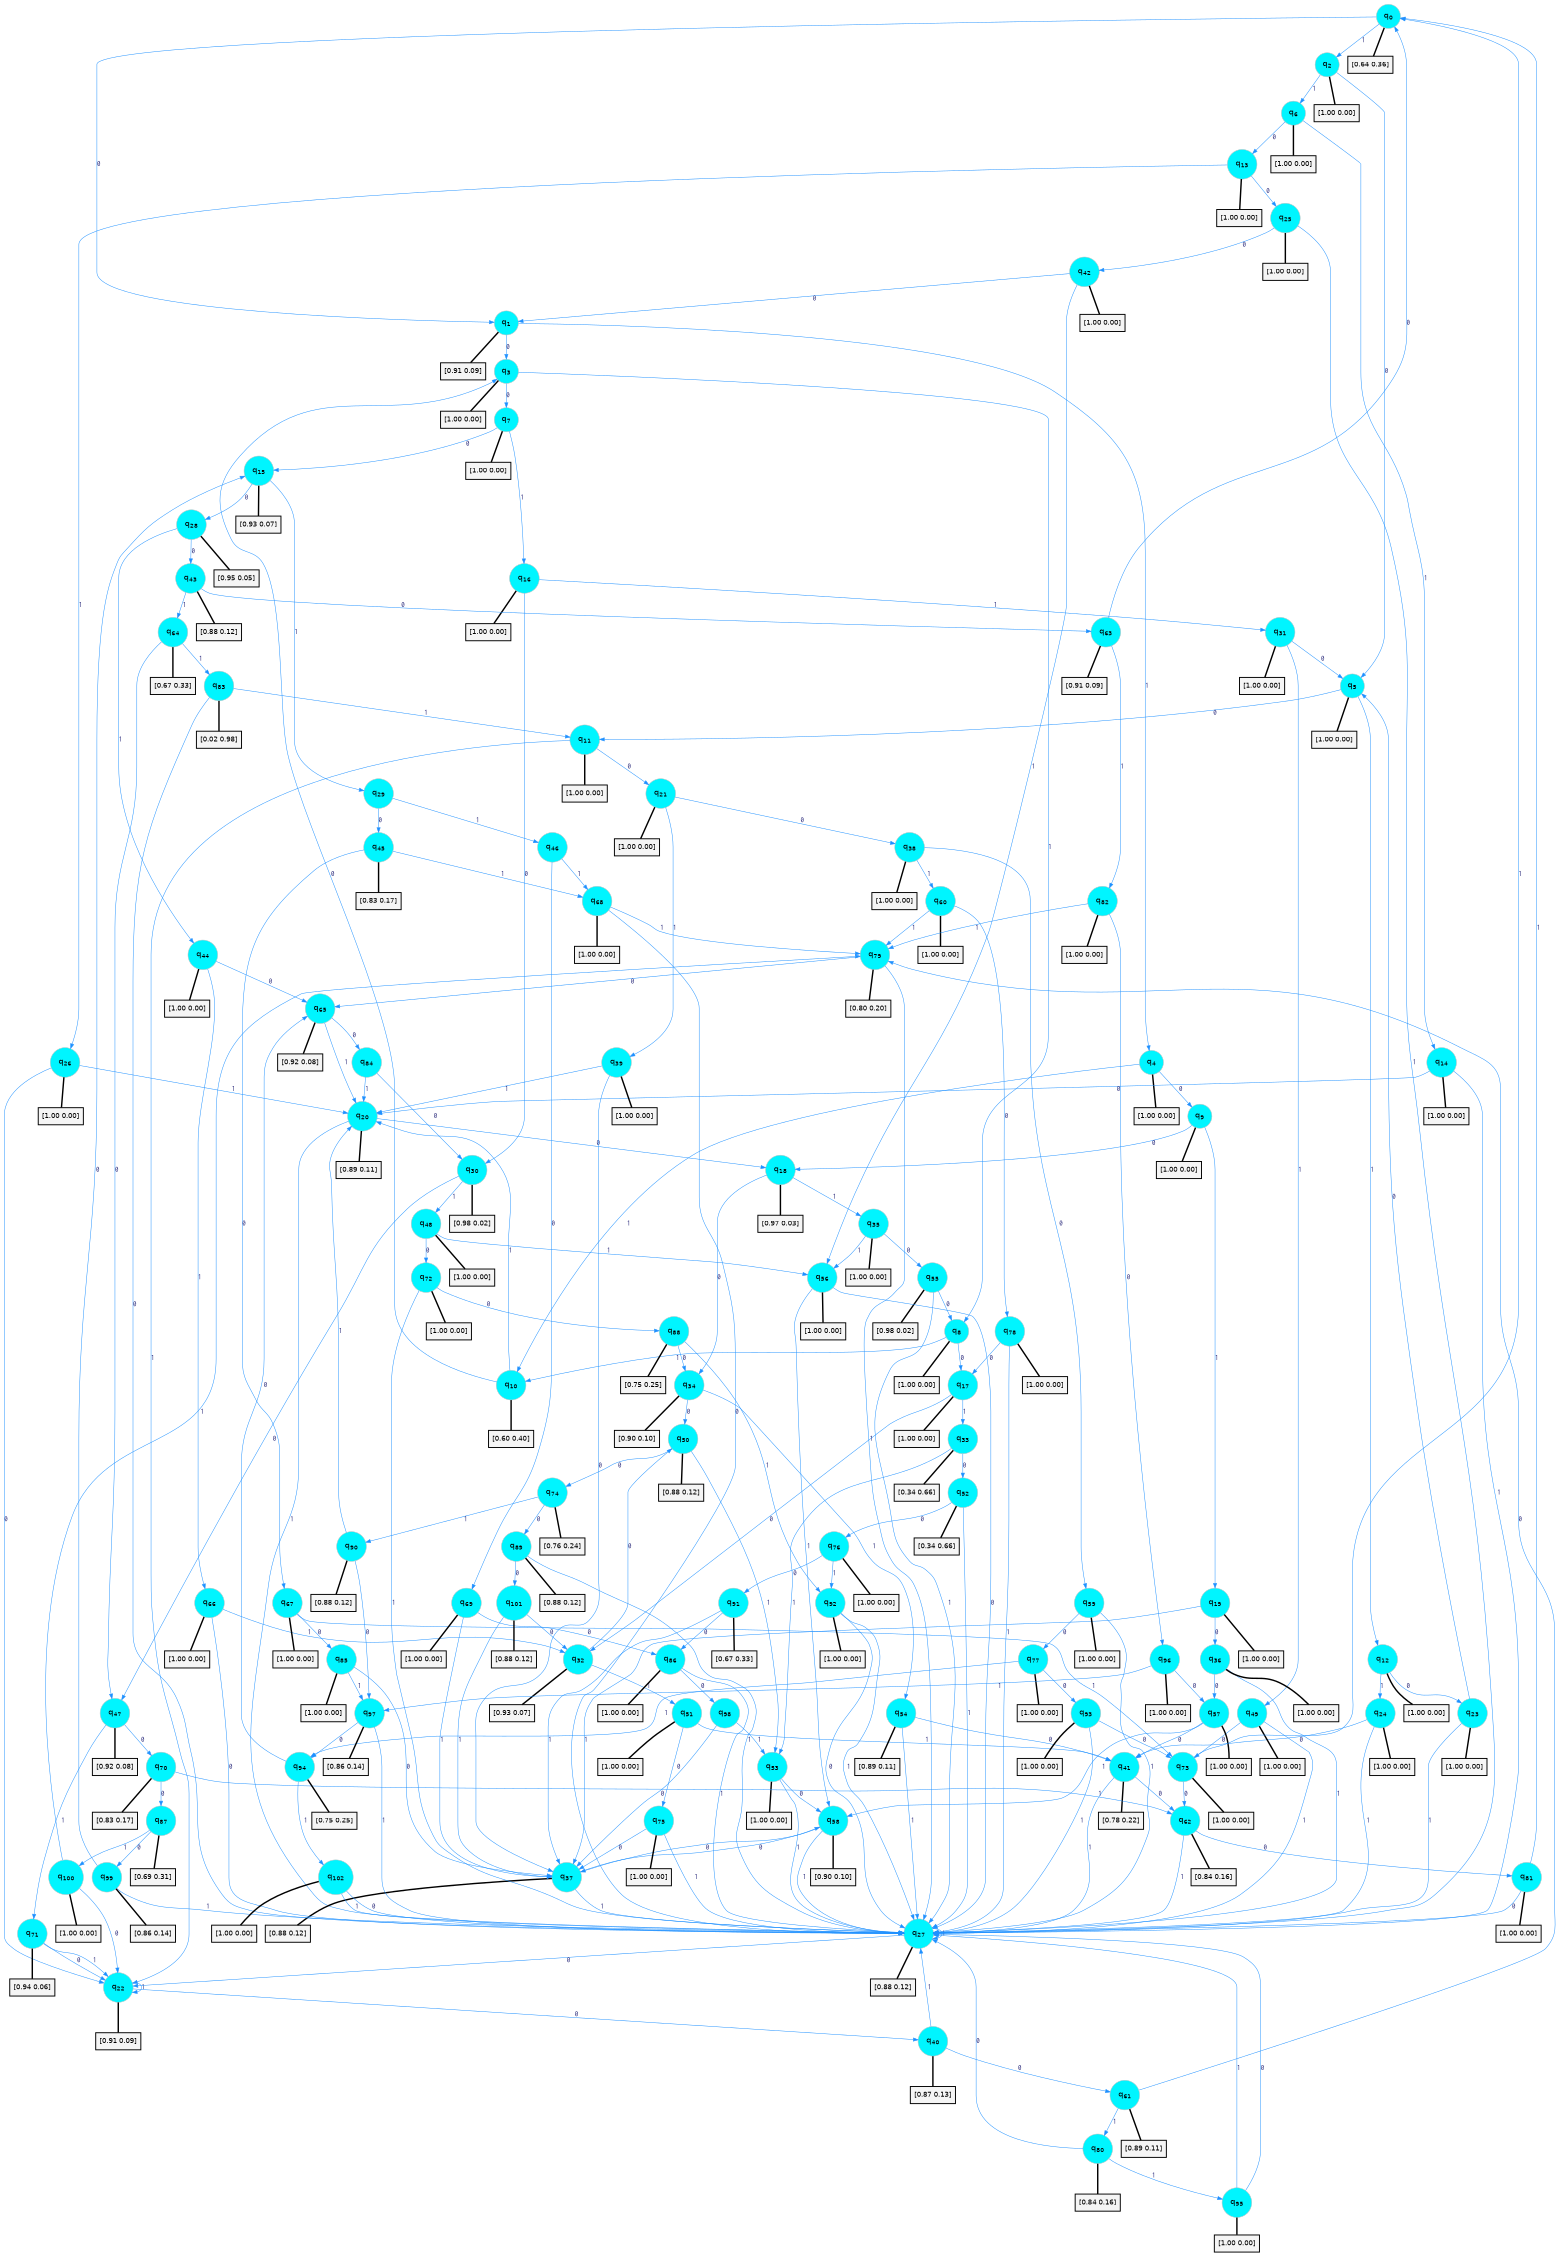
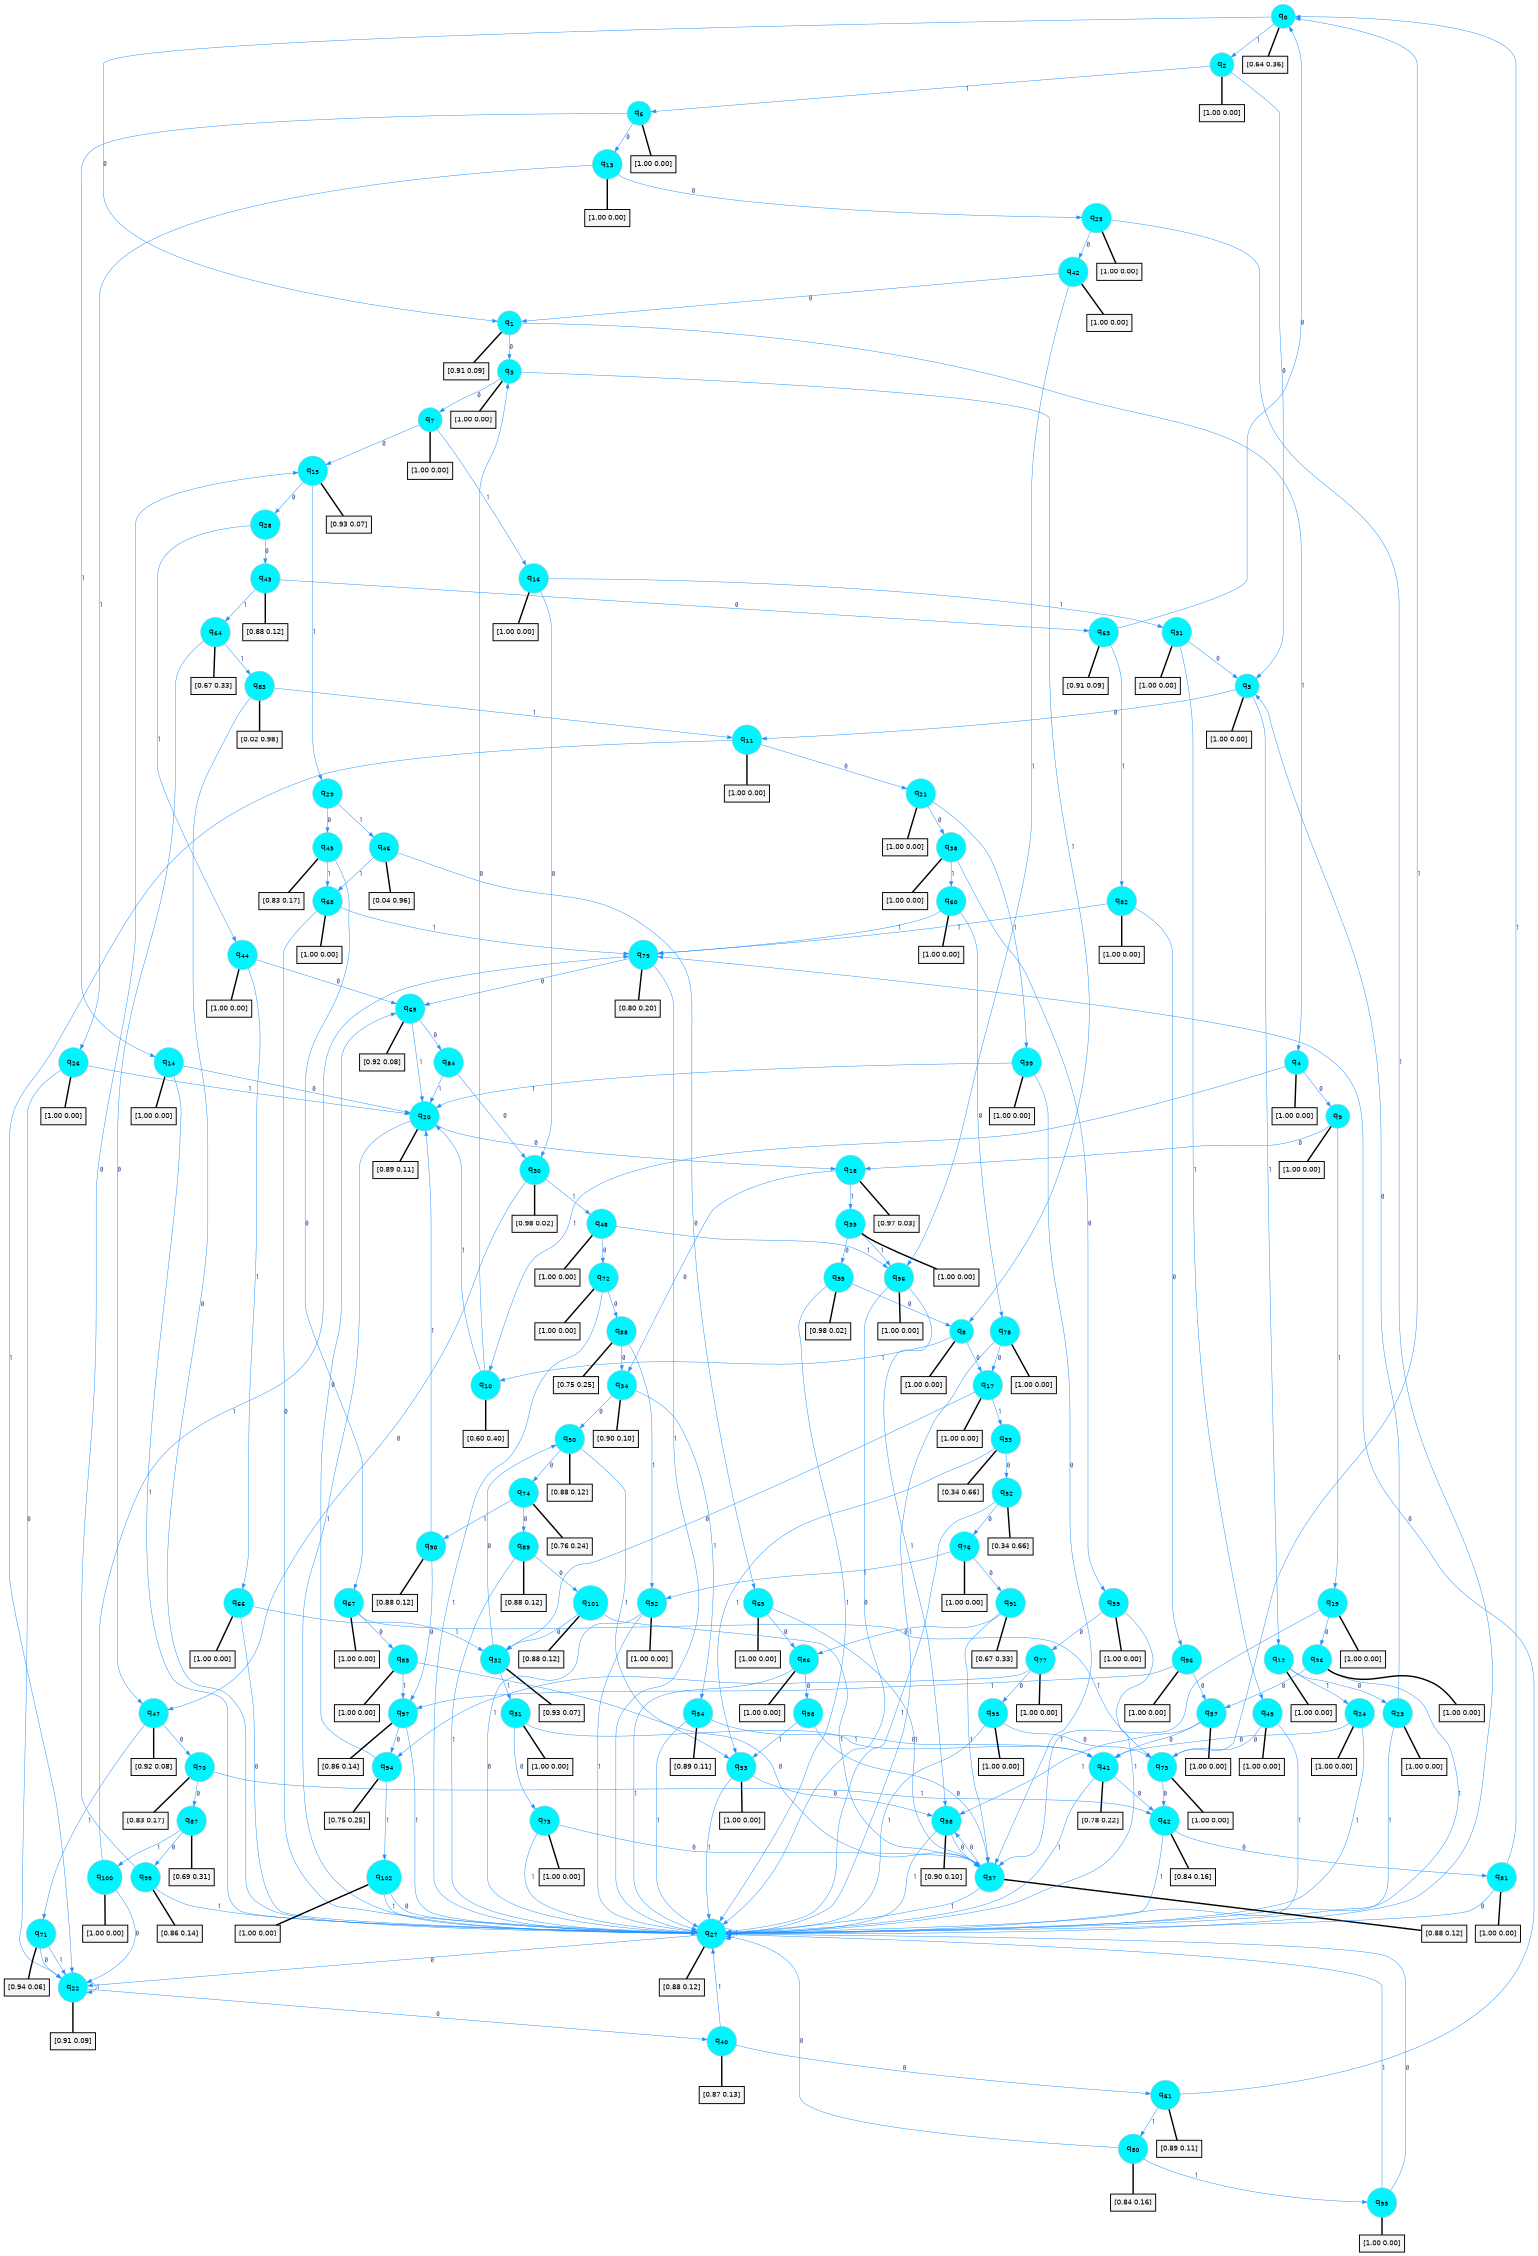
(237, 578) -> none
none -> (392, 901)
